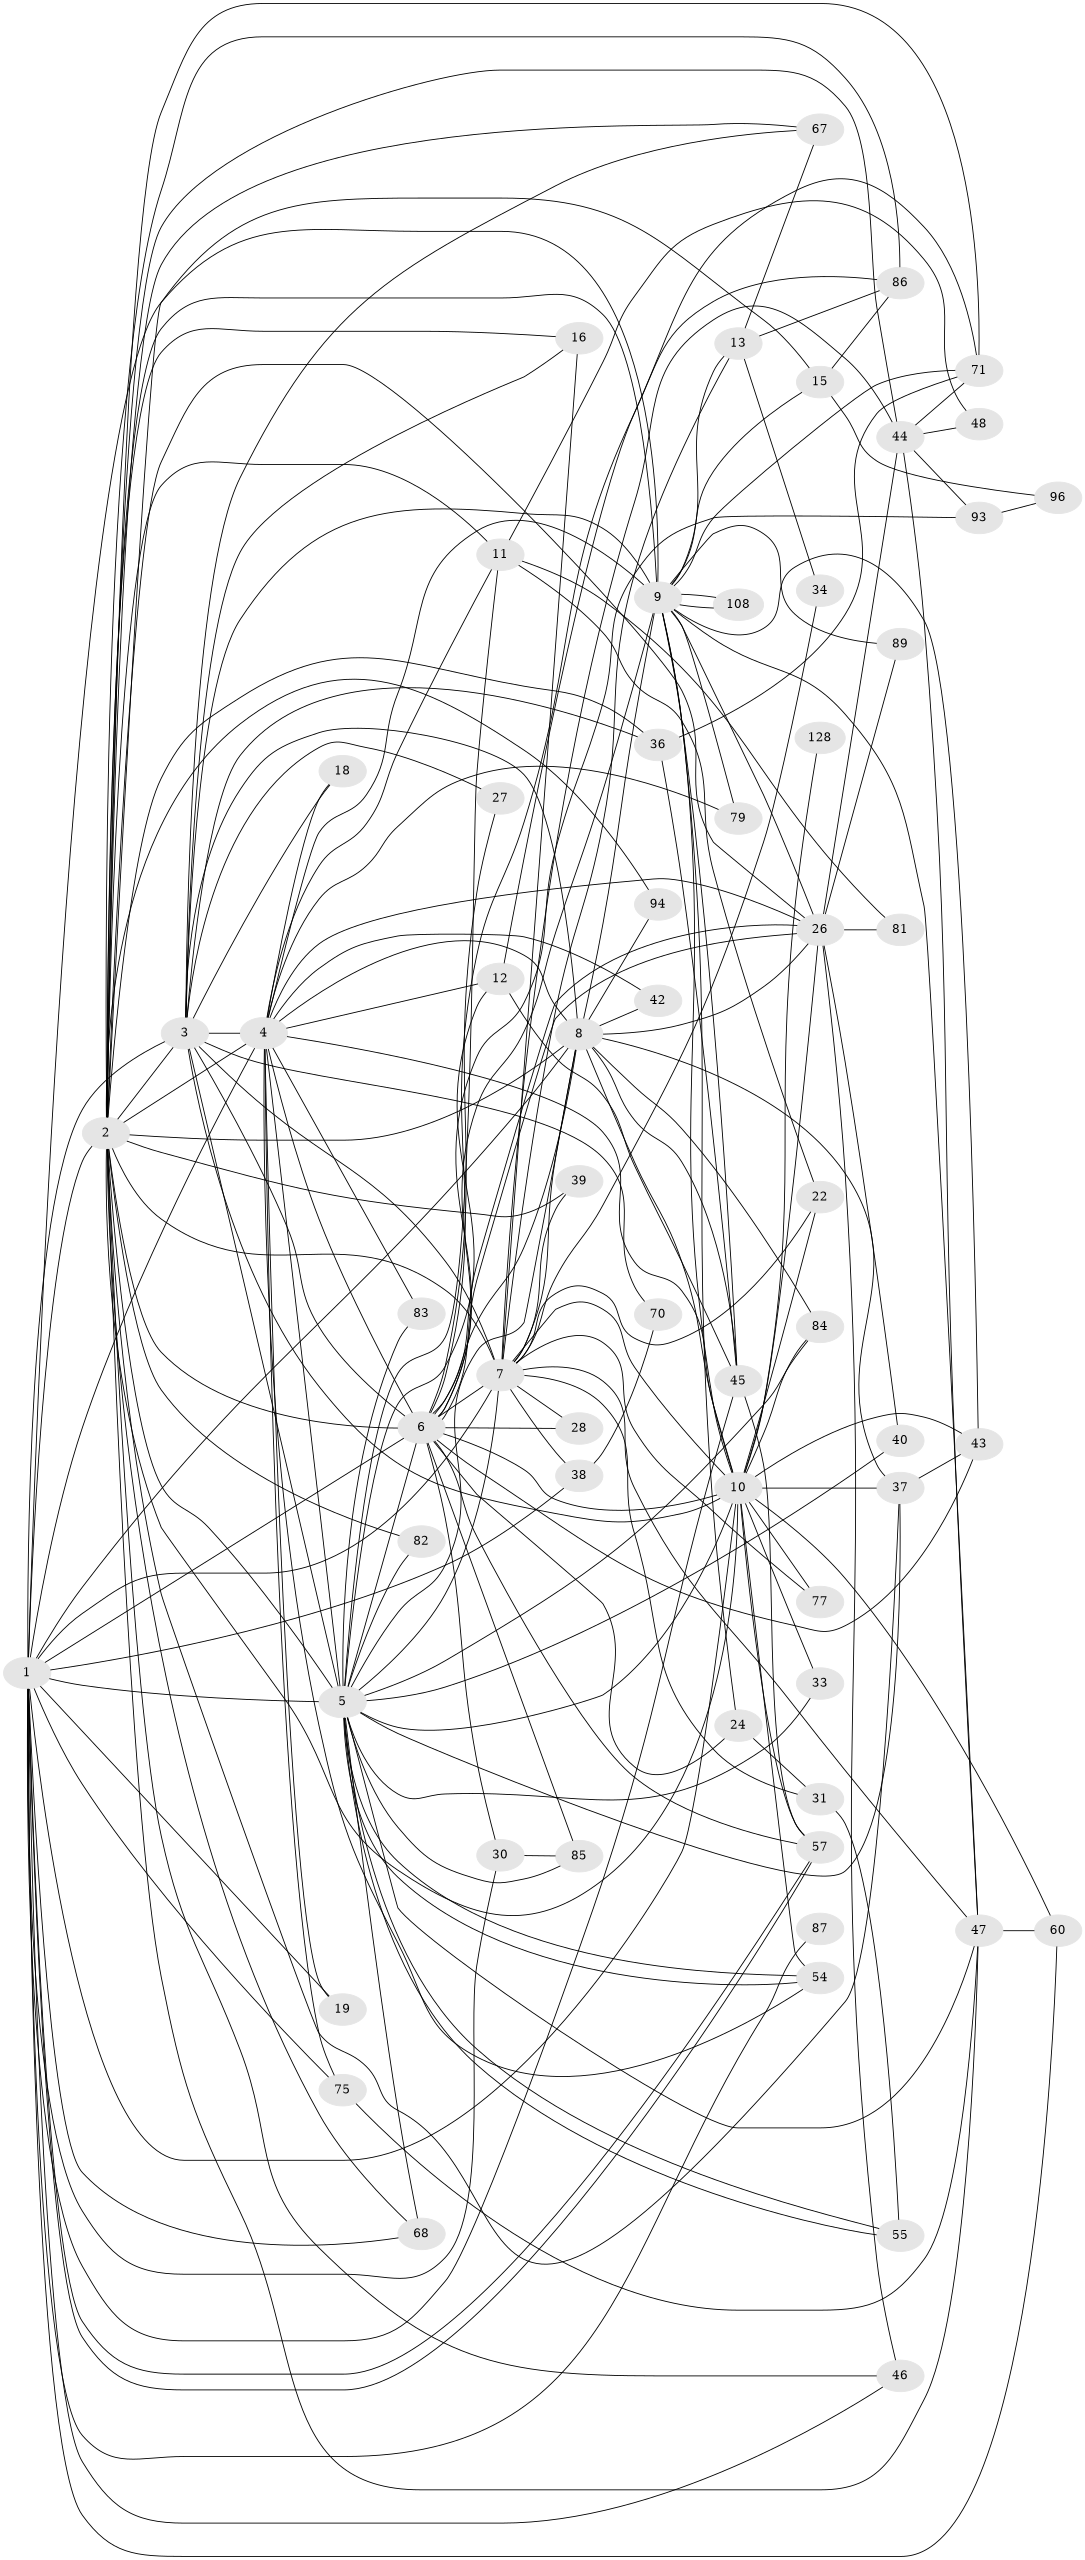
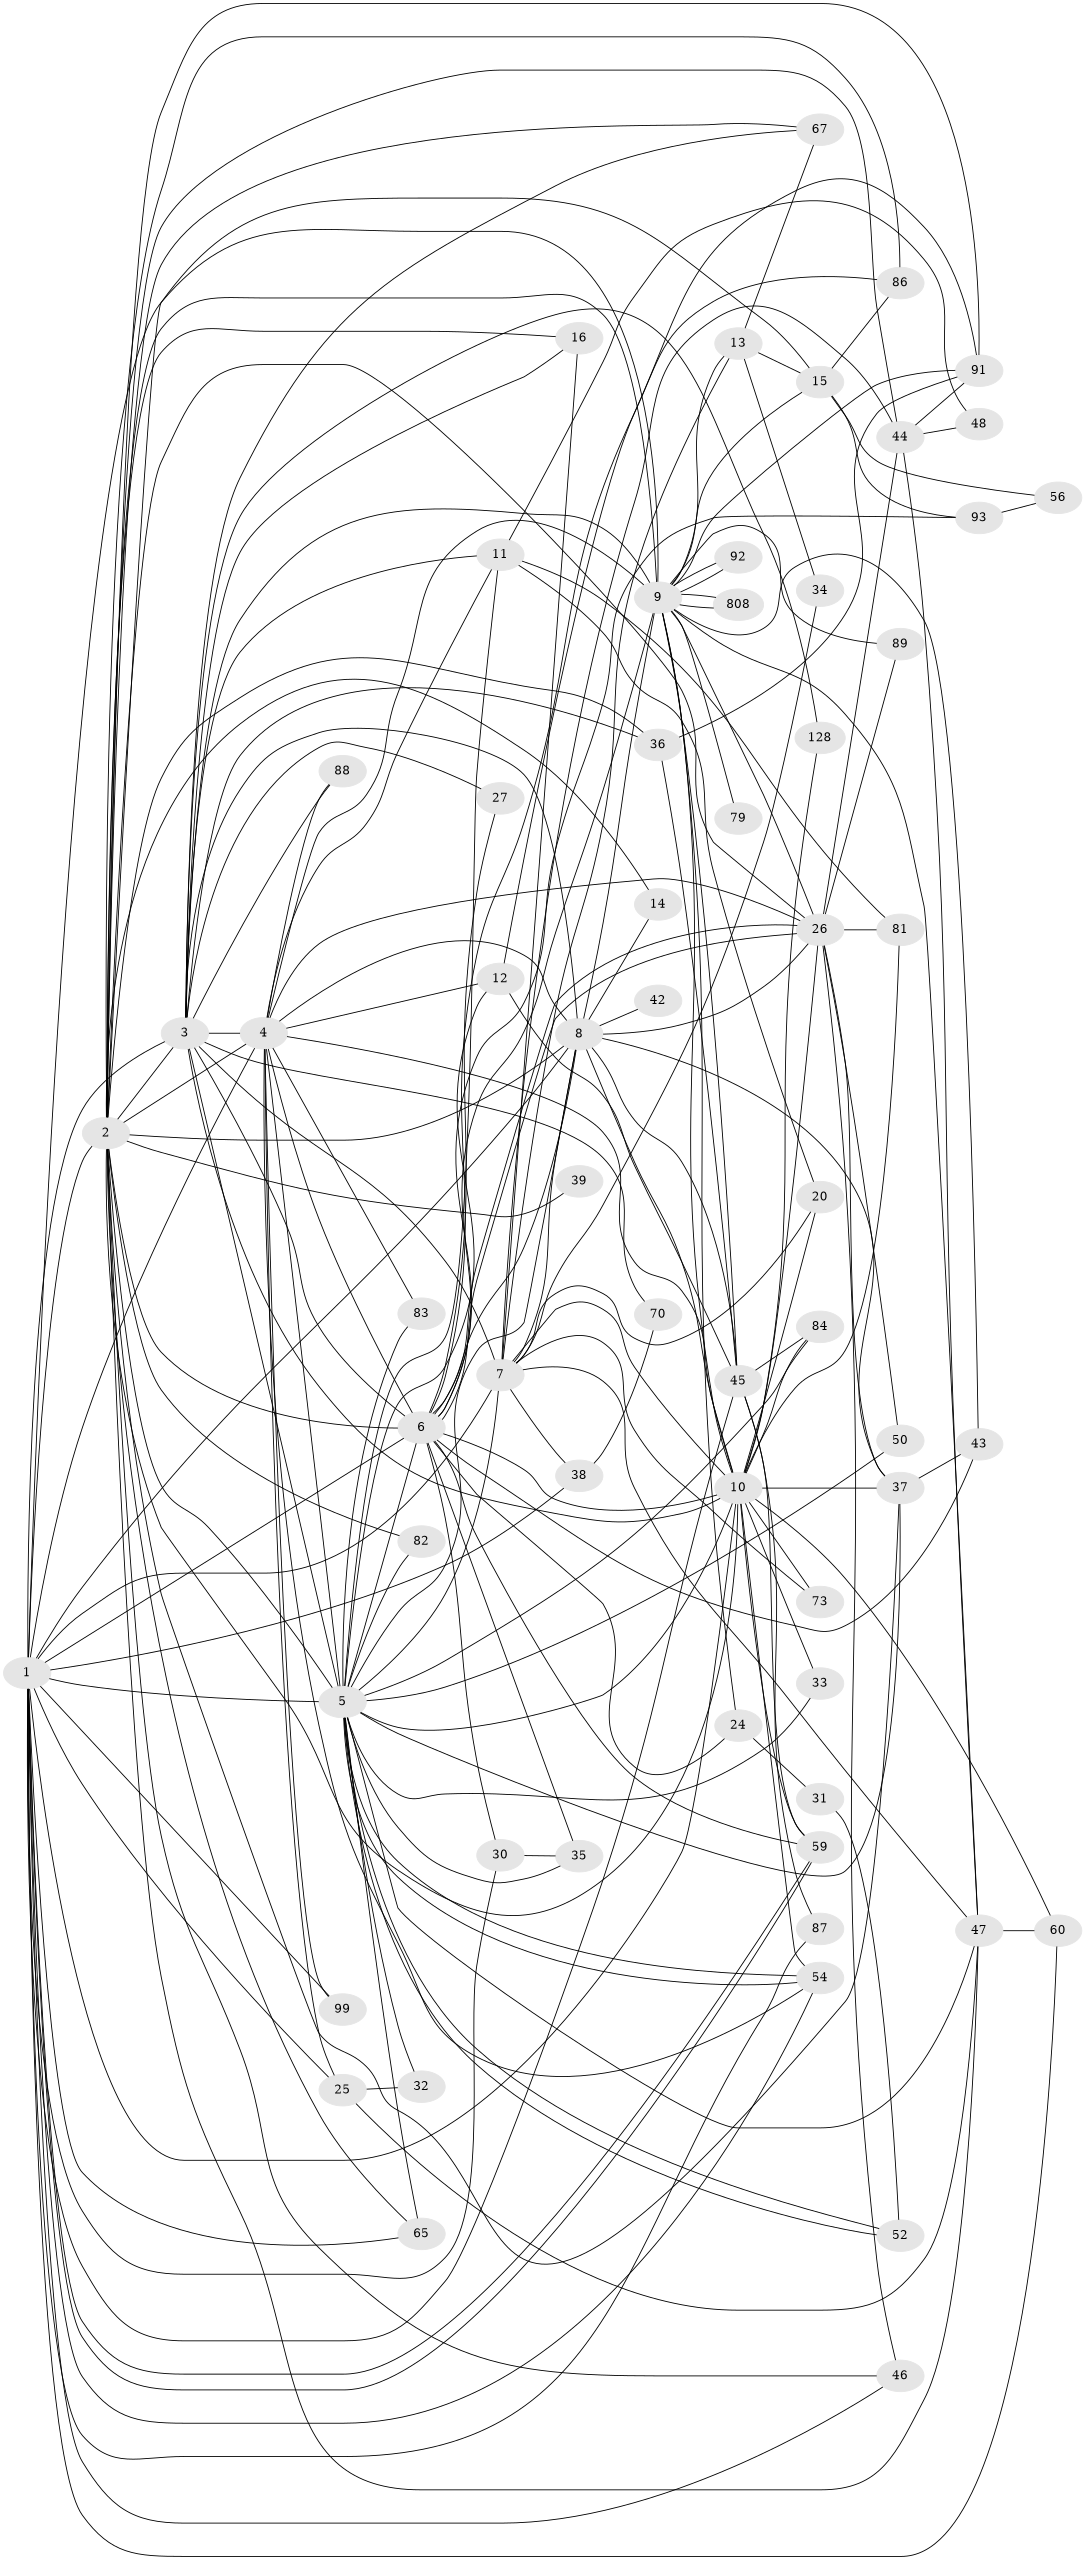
(819, 313) -> (779, 363)
(979, 371) -> (979, 371)
none -> (366, 407)
(936, 474) -> (869, 482)
(1058, 498) -> (1058, 498)
none -> (738, 557)
(738, 605) -> (738, 605)
(127, 671) -> (218, 703)
(343, 771) -> (343, 771)
(438, 792) -> none
(658, 904) -> (658, 904)
(448, 934) -> none
none -> (850, 1159)
(709, 1162) -> (784, 1351)
(820, 1197) -> (820, 1197)
(303, 1255) -> none
(540, 1274) -> none
(463, 1400) -> none
(849, 1426) -> (876, 1231)
(579, 1429) -> none
(900, 1441) -> (900, 1441)
(647, 1586) -> none
(820, 1602) -> (820, 1602)
none -> (776, 1656)
(820, 1847) -> (820, 1847)
(579, 1856) -> (579, 1856)
(343, 2010) -> (343, 2010)
none -> (422, 2087)
(343, 2090) -> (343, 2090)
(422, 2234) -> (422, 2234)
(900, 2236) -> (900, 2236)
none -> (193, 2423)
